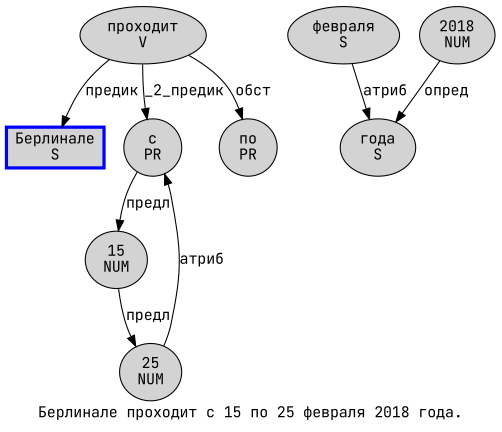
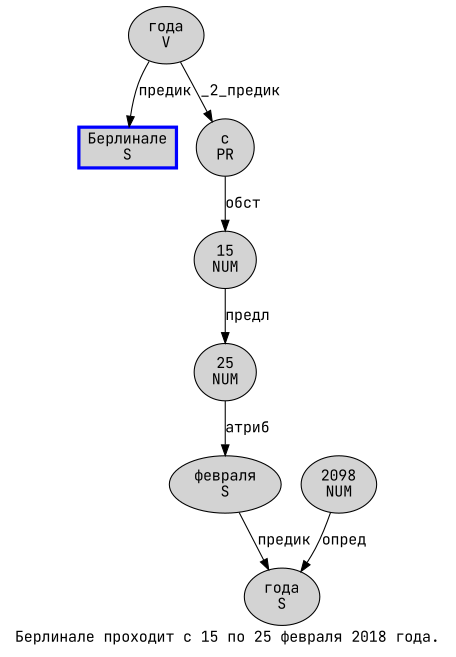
(143, 35) -> (166, 35)
(457, 35) -> (339, 484)
(385, 91) -> (284, 541)
(248, 148) -> none
(149, 204) -> (243, 204)
(179, 266) -> (225, 423)
